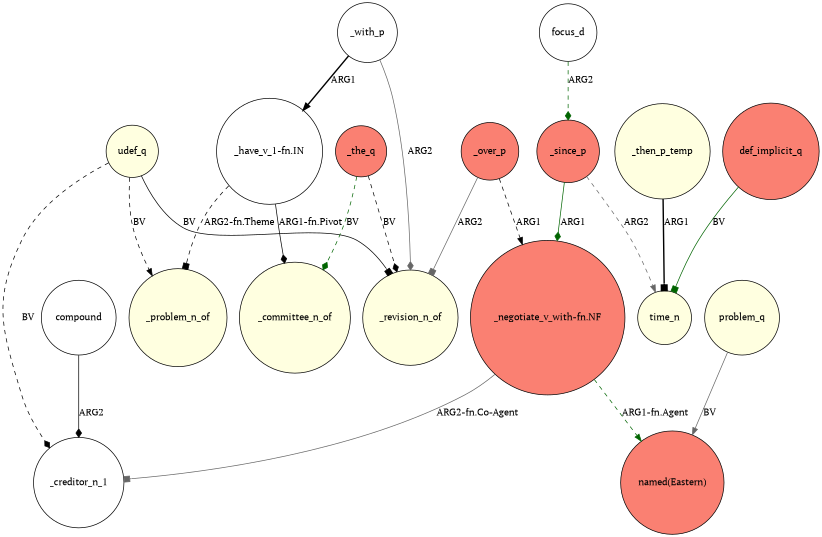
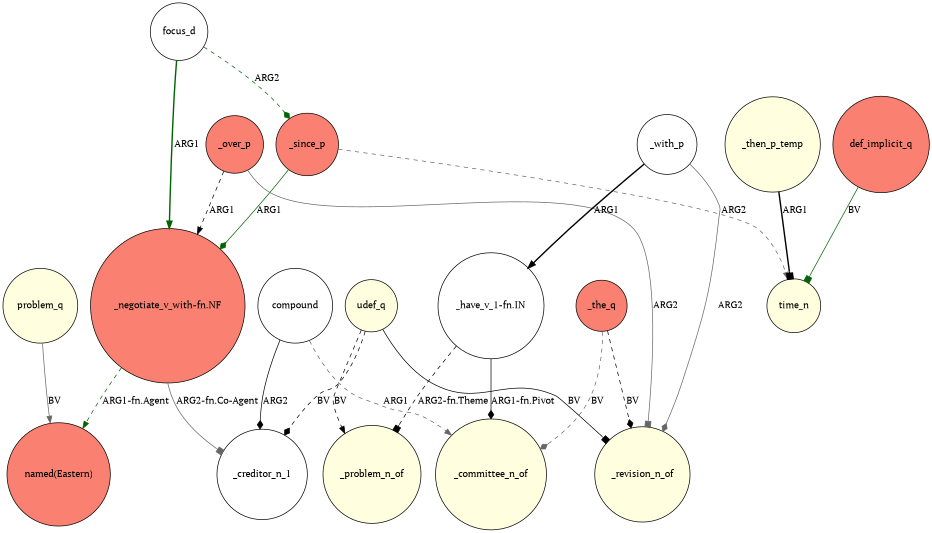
none -> (172, 141)
(345, 221) -> (591, 396)
none -> (367, 400)
